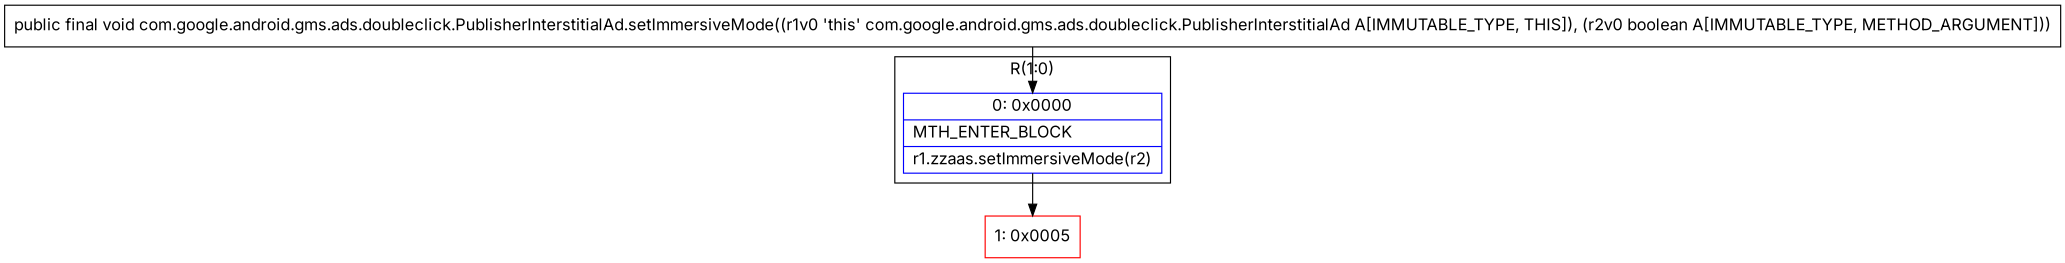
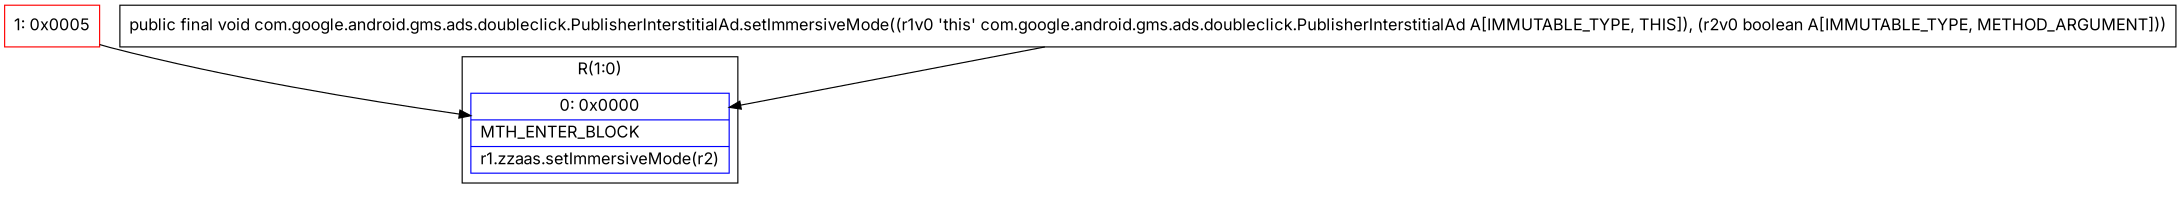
(1033, 190) -> (278, 84)
